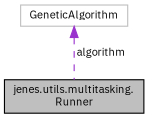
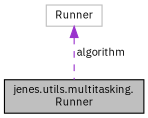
(74, 16) -> (74, 16)
